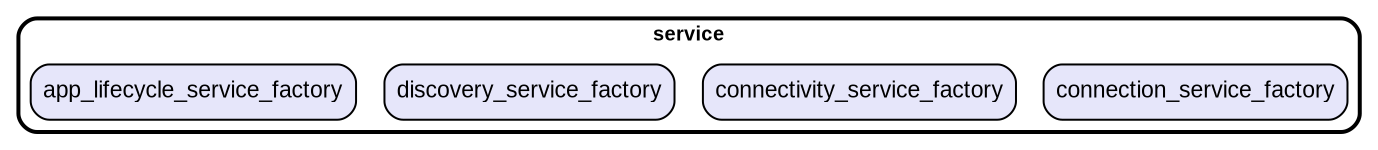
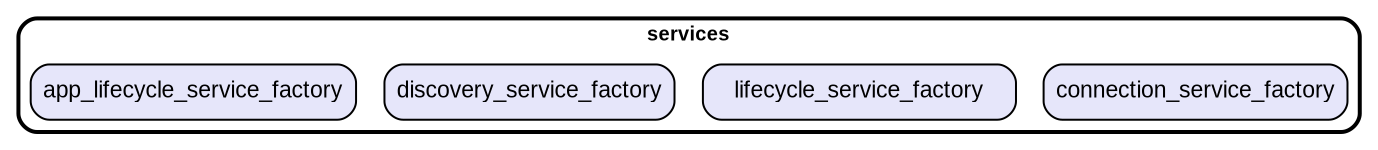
(689, 35) -> (689, 35)
(859, 92) -> (859, 92)
